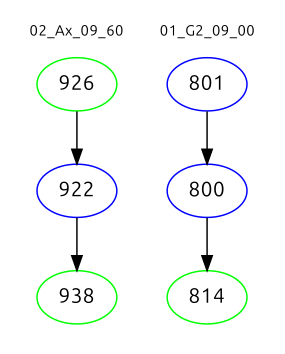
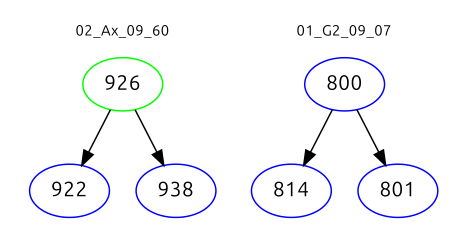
(208, 32) -> (345, 32)
(207, 130) -> (368, 131)
(77, 237) -> (146, 131)
(77, 297) -> (176, 191)
(207, 297) -> (291, 191)
